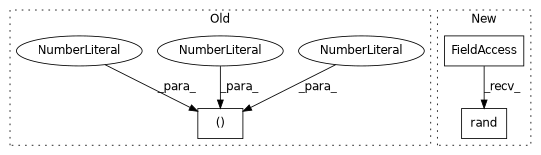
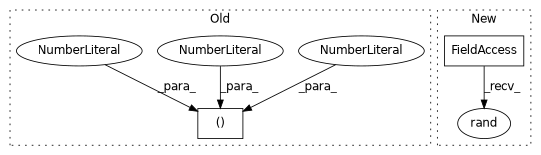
(484, 124) -> (484, 124)
